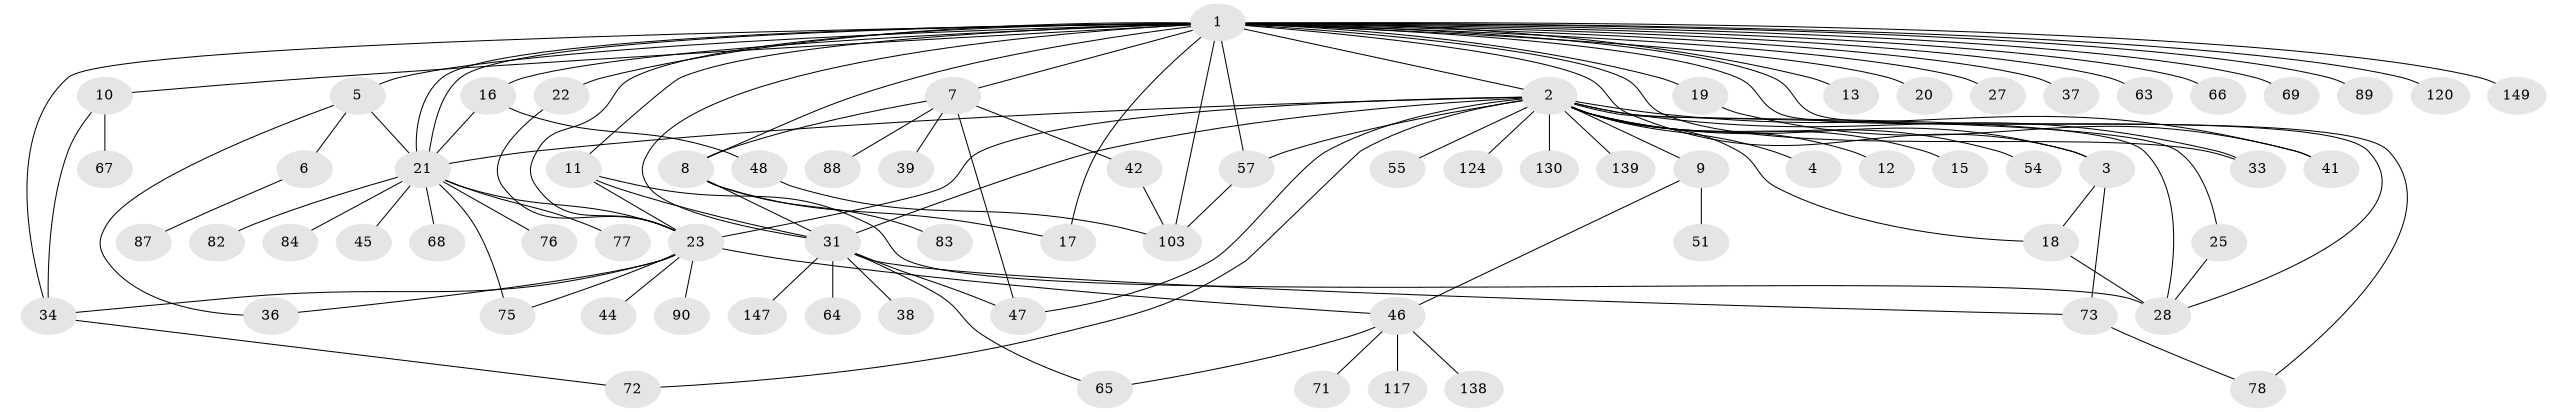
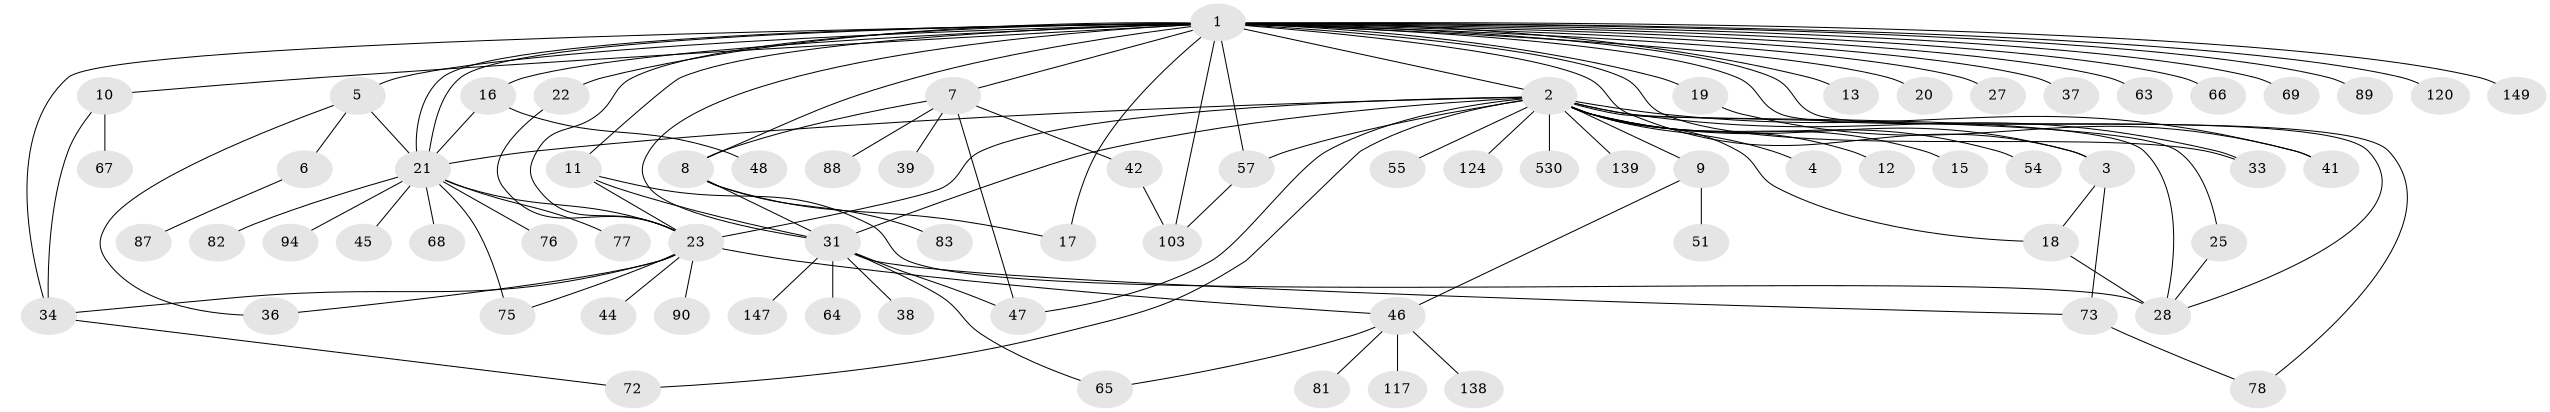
(1549, 169) -> (1549, 169)
(963, 211) -> none
(290, 243) -> (290, 243)
(1322, 389) -> (1322, 389)
